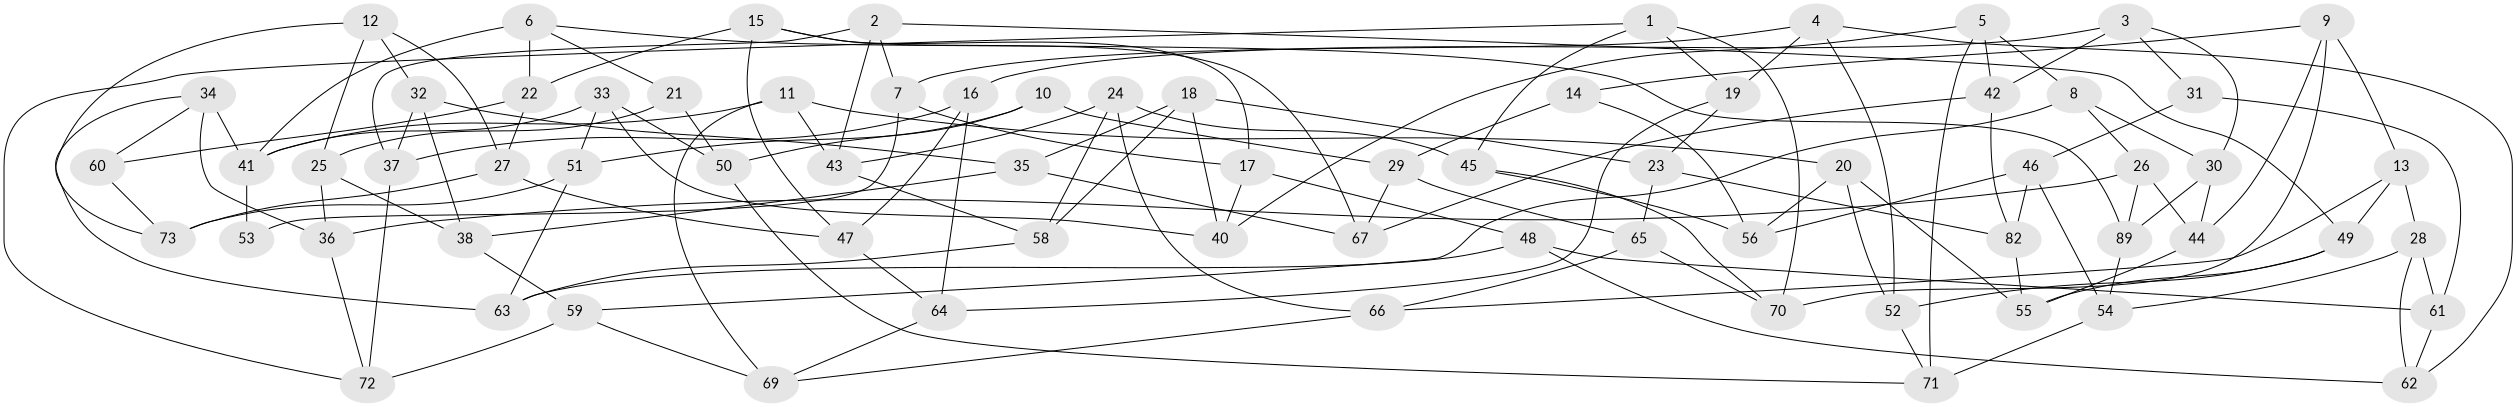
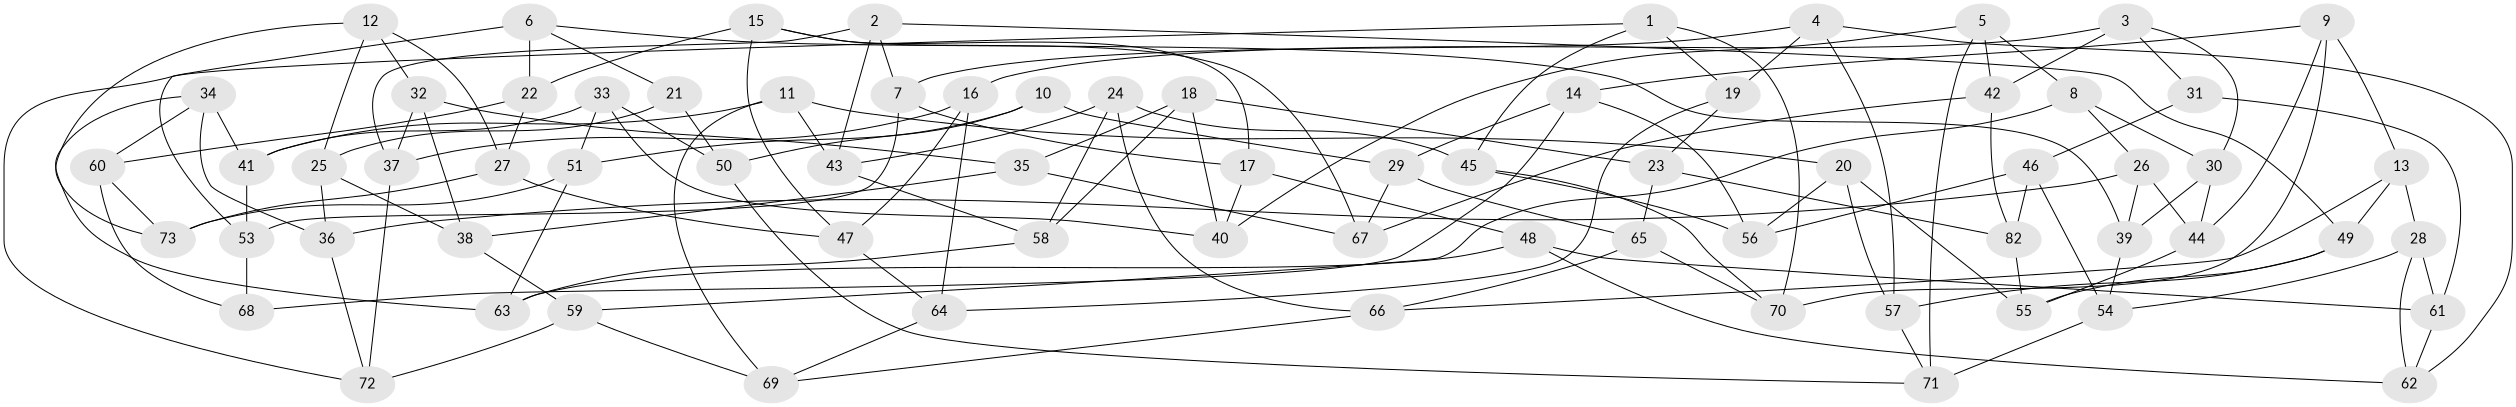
(363, 70) -> (264, 61)
(2125, 240) -> (2125, 240)
none -> (247, 312)
(1893, 312) -> (1893, 312)
